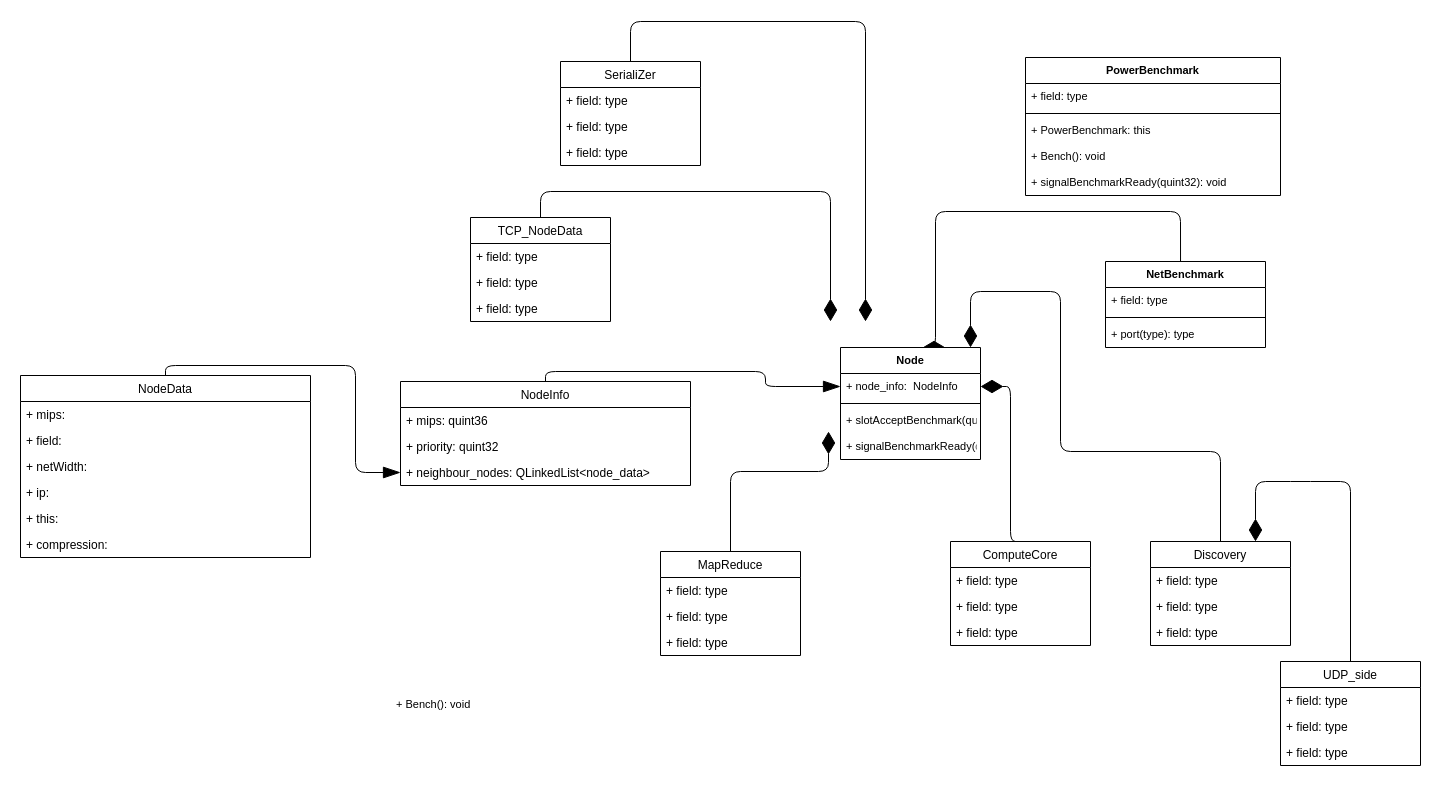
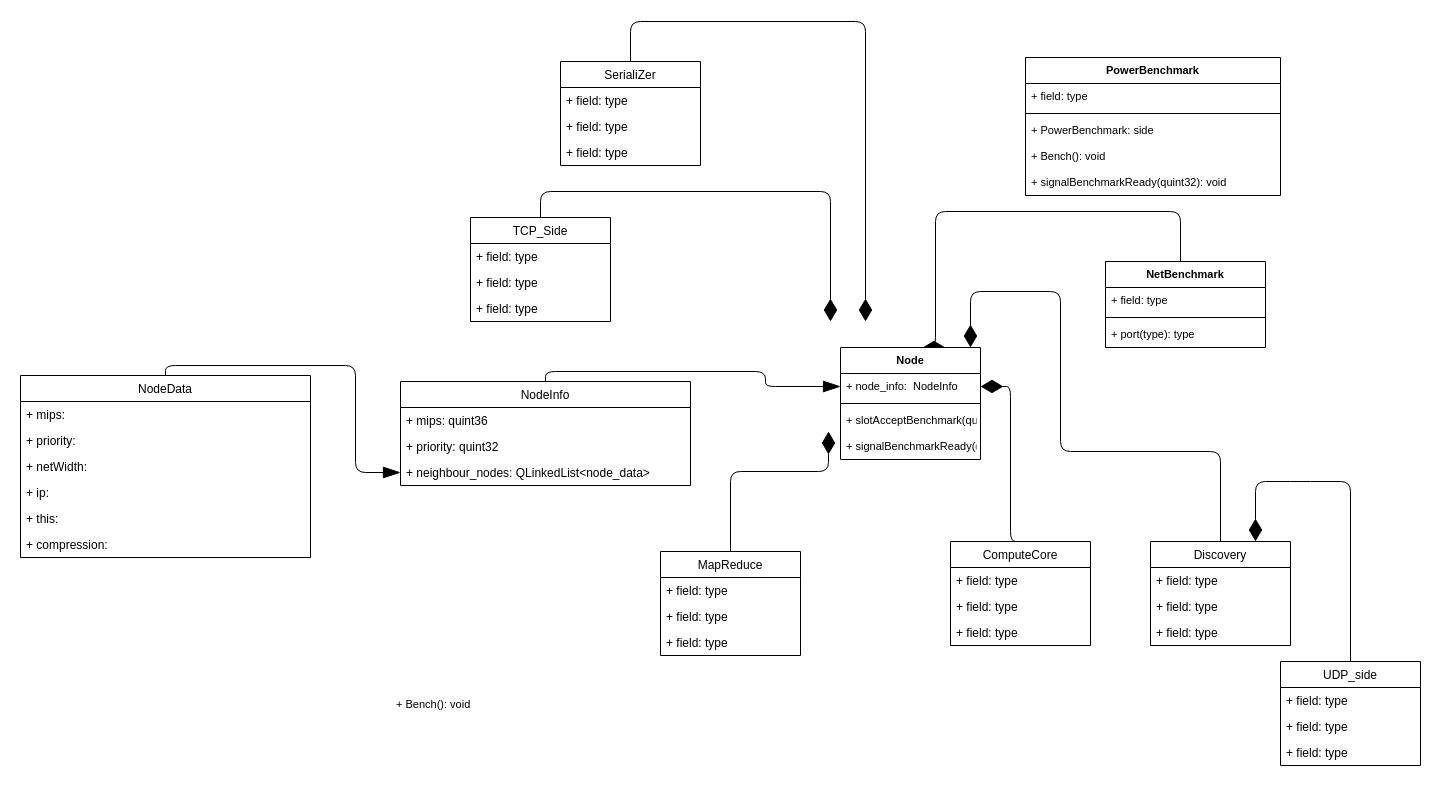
(1093, 130) -> (1093, 130)
(540, 231) -> (540, 231)
(47, 441) -> (57, 441)
